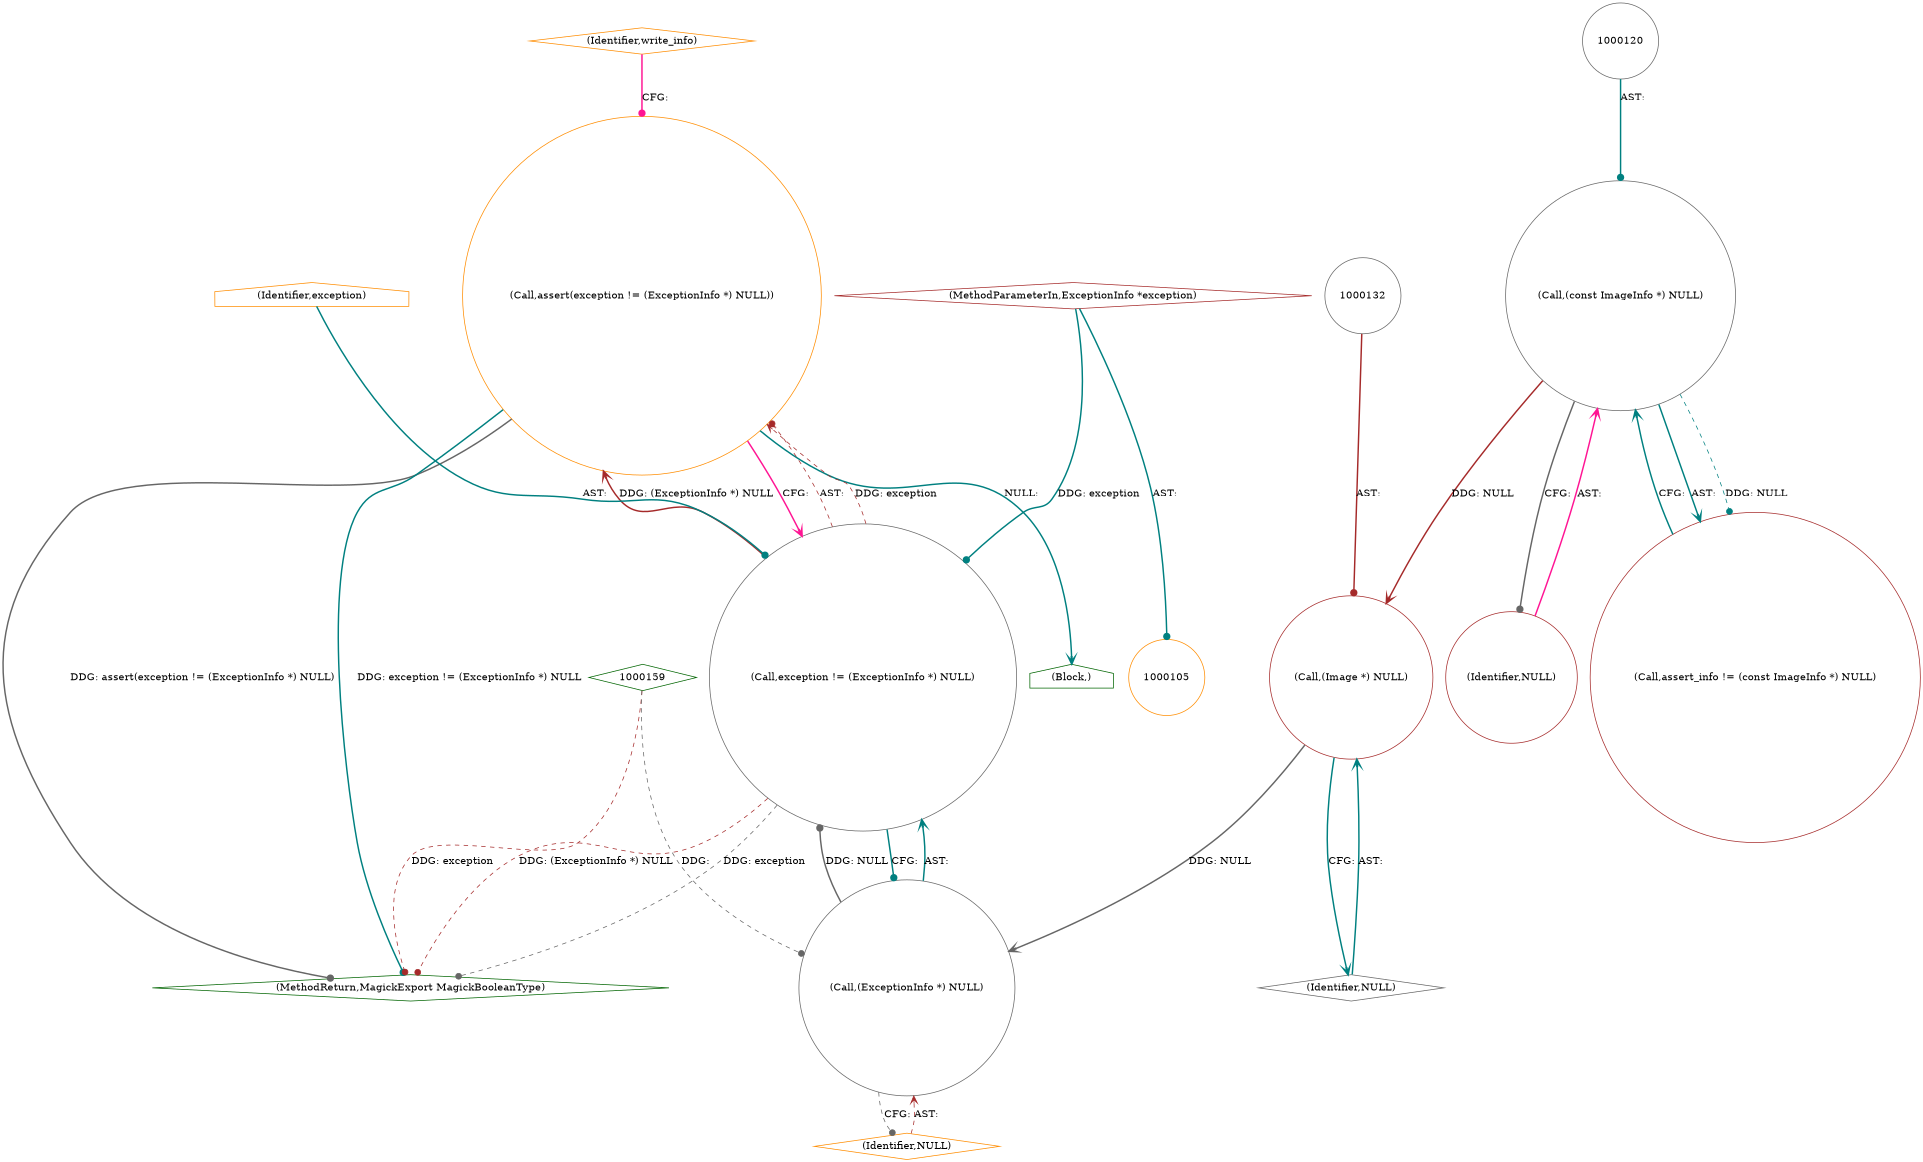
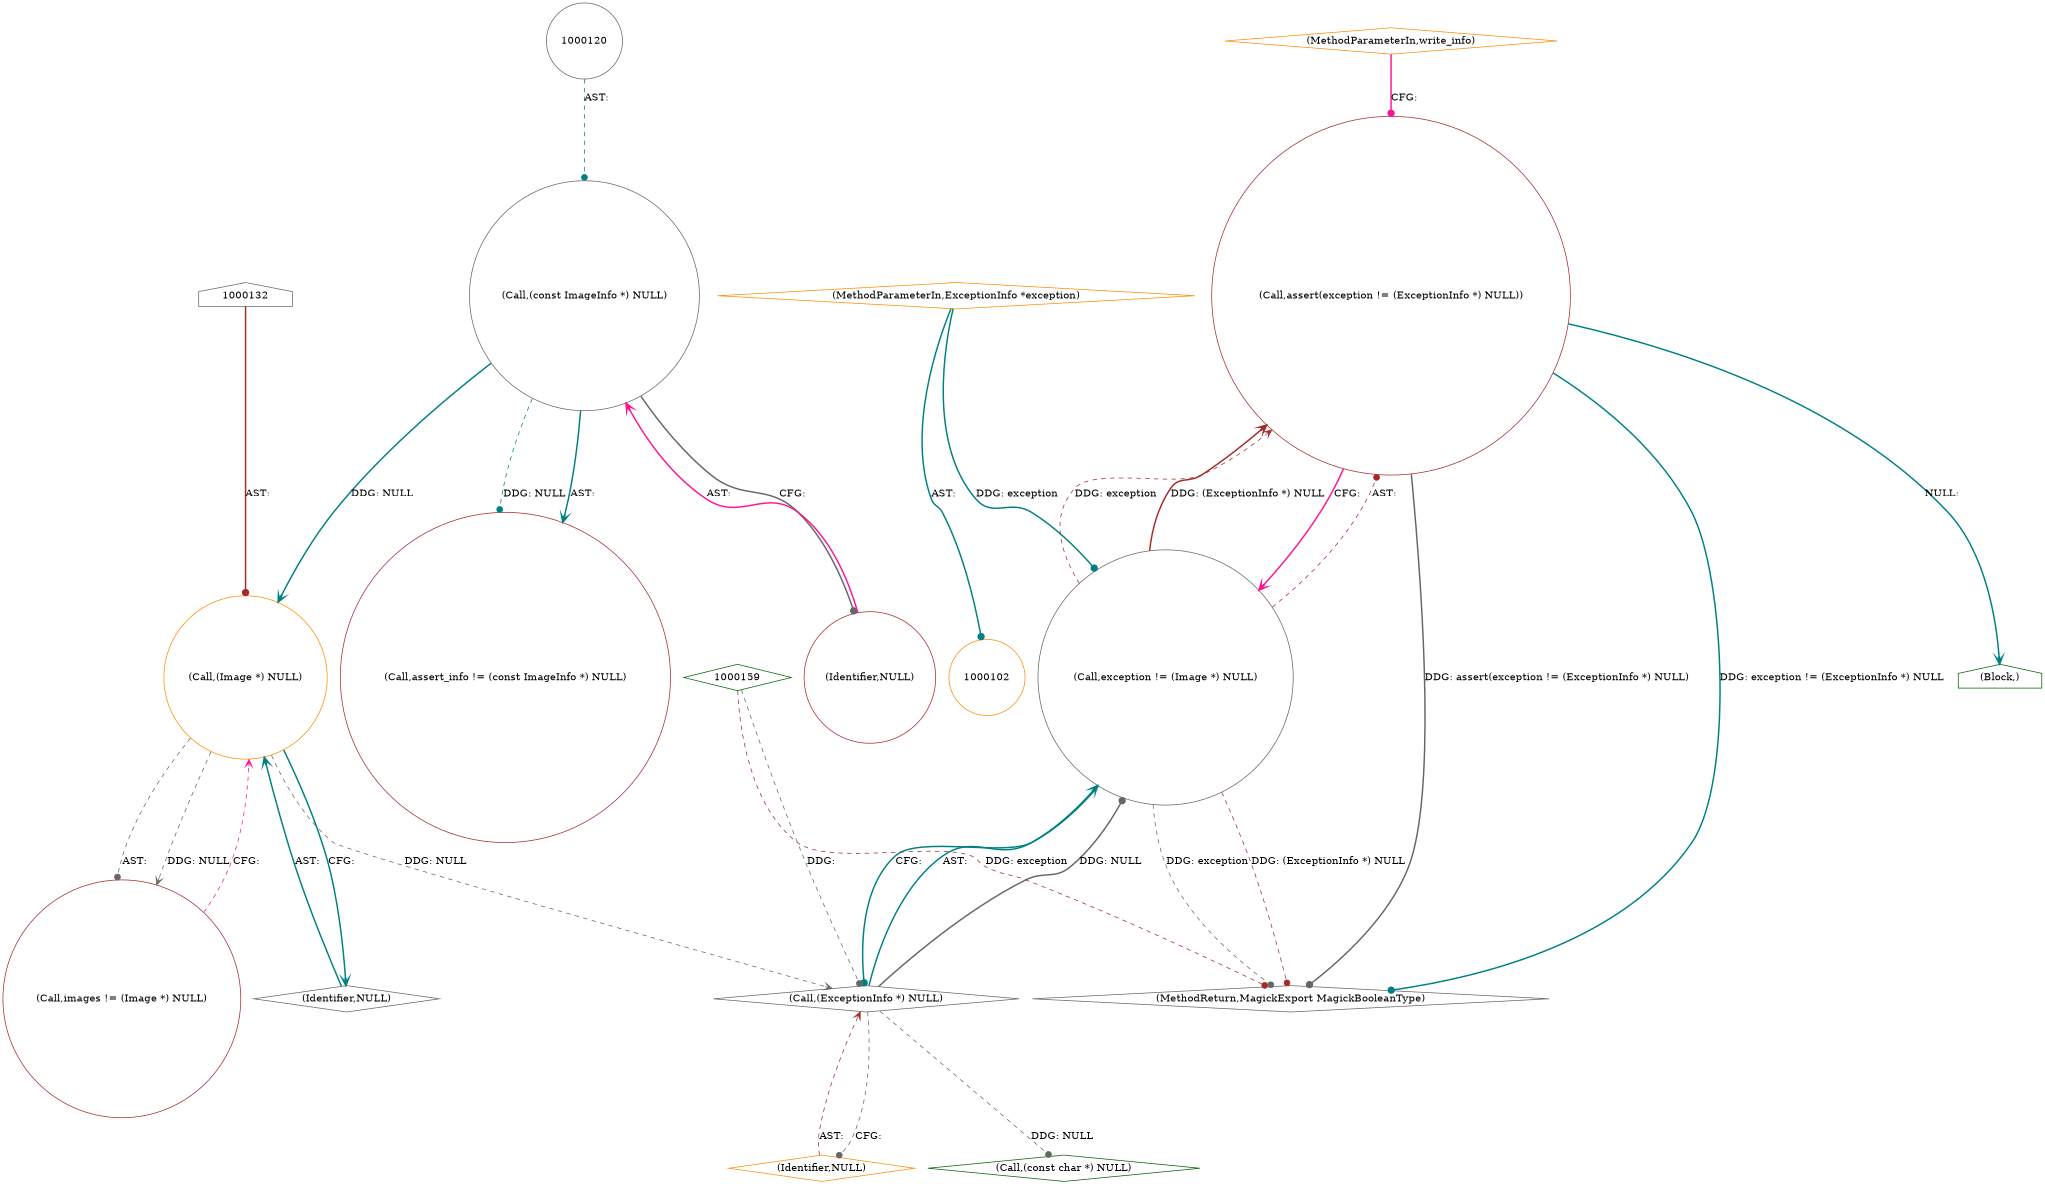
(642, 41) -> (1391, 41)
(1621, 127) -> (584, 127)
(312, 296) -> none
(642, 296) -> (1391, 296)
(1073, 296) -> (956, 296)
(1363, 296) -> (246, 296)
(1651, 477) -> none
(1459, 484) -> (373, 468)
(863, 677) -> (1166, 677)
(1167, 677) -> (987, 677)
(1351, 677) -> (246, 677)
(1175, 868) -> (527, 902)
(411, 988) -> (1291, 999)
(907, 988) -> (866, 999)
none -> (122, 999)
none -> (1064, 1168)
